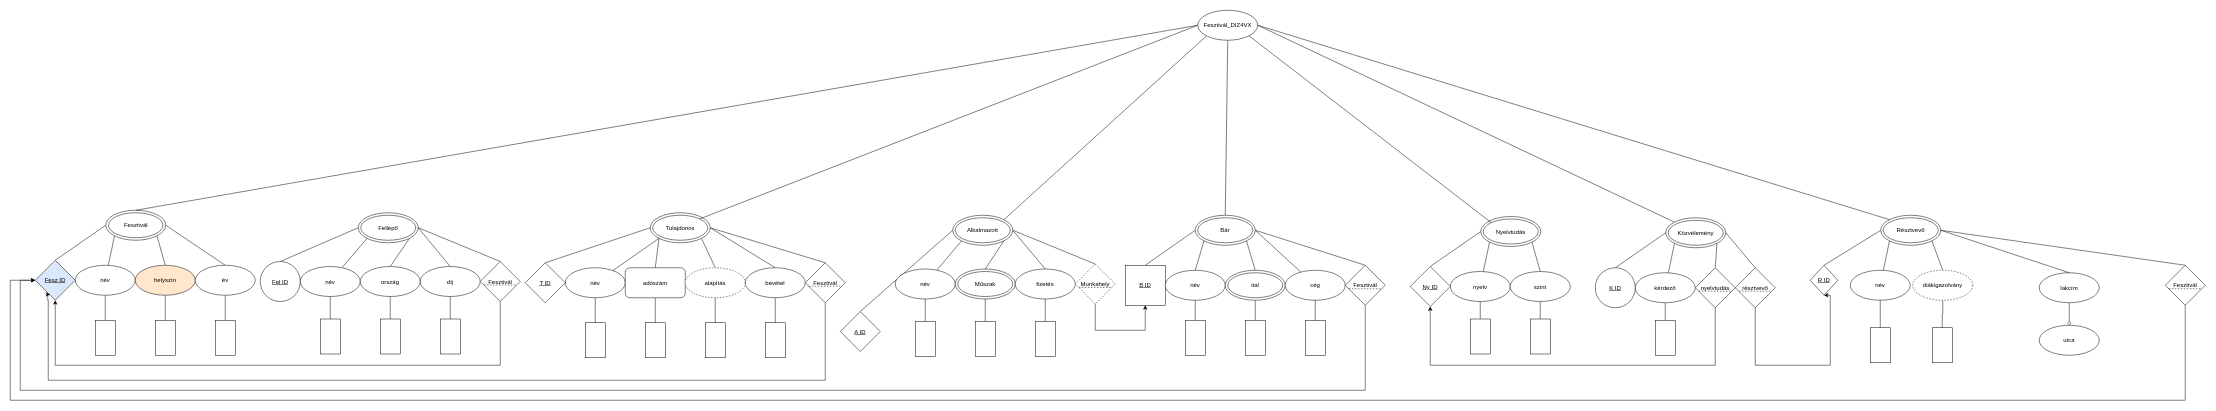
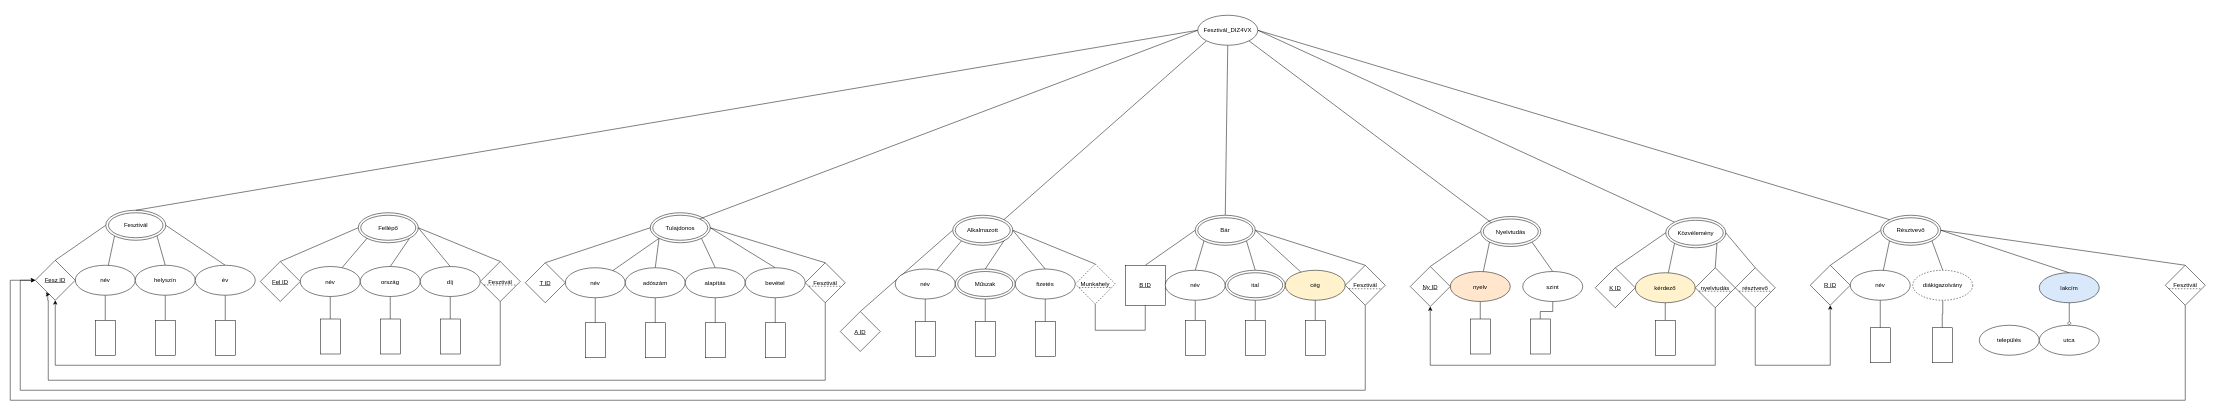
(1228, 25) -> (1228, 30)
(55, 280) -> (55, 280)
(165, 280) -> (165, 280)
(1824, 280) -> (1830, 285)
(280, 282) -> (280, 282)
(655, 283) -> (655, 283)
(715, 283) -> (715, 283)
(1315, 285) -> (1315, 285)
(1480, 287) -> (1480, 287)
(1540, 287) -> (1553, 287)
(1615, 288) -> (1615, 288)
(1665, 288) -> (1665, 288)
(2069, 288) -> (2069, 288)
(1145, 309) -> (1145, 308)
none -> (2009, 340)
